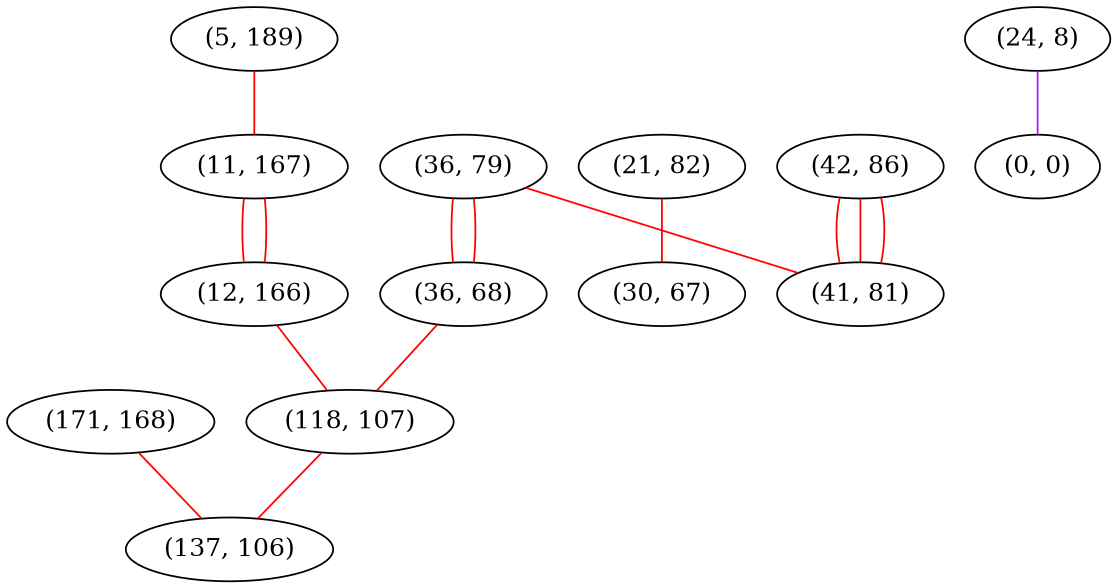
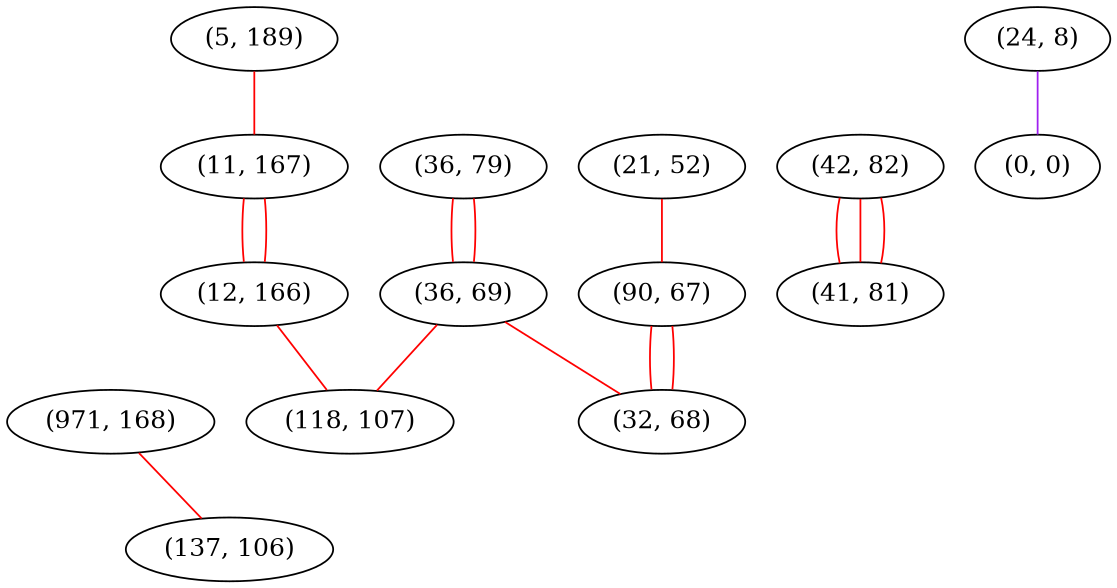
(662, 167) -> (662, 167)
(860, 167) -> (860, 167)
(648, 226) -> none
(463, 294) -> (463, 294)
(662, 294) -> (662, 294)
(111, 422) -> (111, 422)
none -> (662, 422)
(290, 486) -> none
